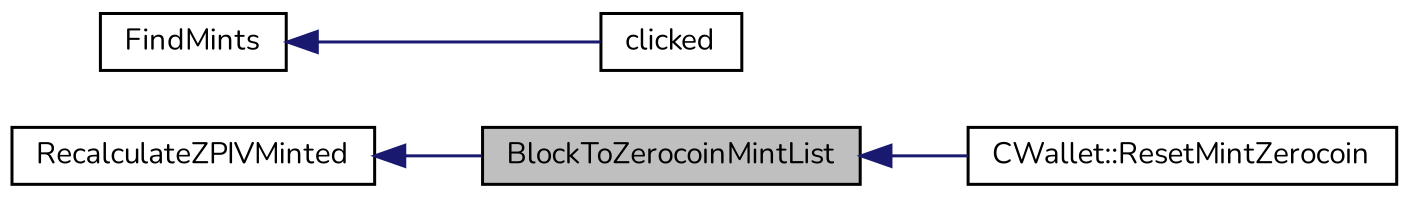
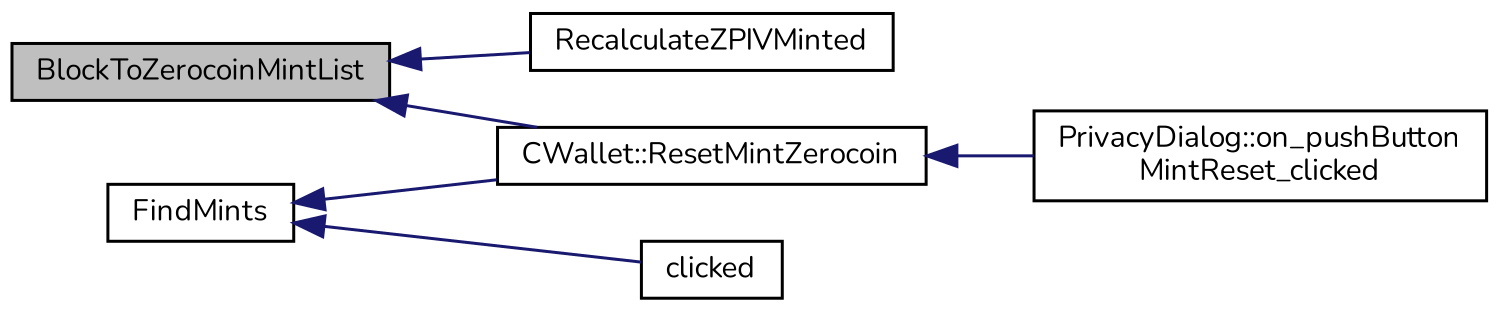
(444, 156) -> (475, 56)
none -> (1260, 156)
none -> (411, 189)
